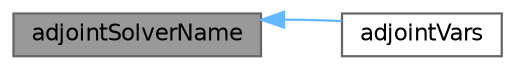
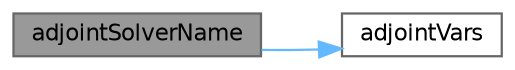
(313, 20) -> (290, 50)
